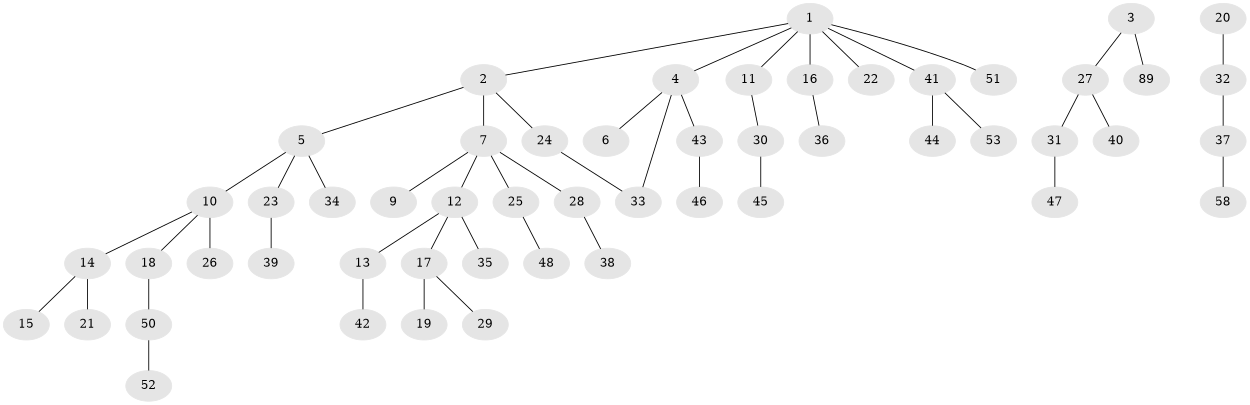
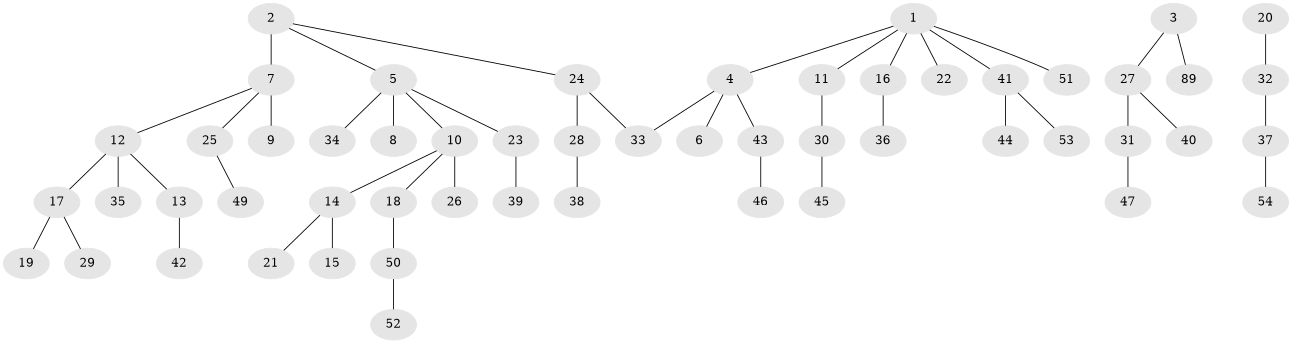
(647, 49) -> none
none -> (394, 141)
(530, 172) -> (577, 111)
(1223, 202) -> (1266, 202)
(547, 264) -> (241, 202)
